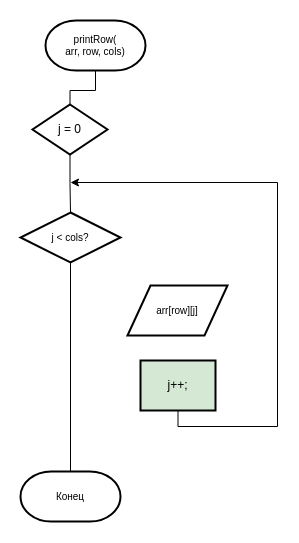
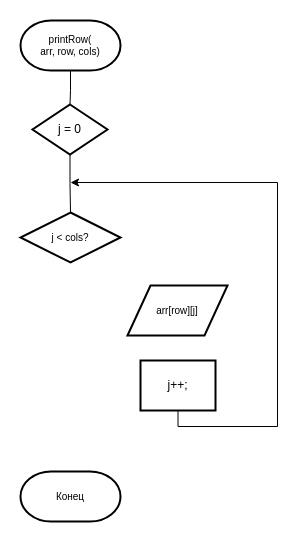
(96, 46) -> (71, 46)
(71, 367) -> none
(178, 386) -> (178, 386)
